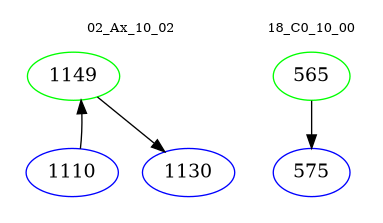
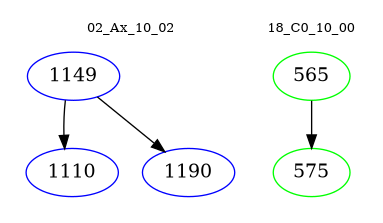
(74, 76) -> (74, 76)
(82, 131) -> (64, 118)
(189, 173) -> (189, 173)
(312, 173) -> (312, 173)
